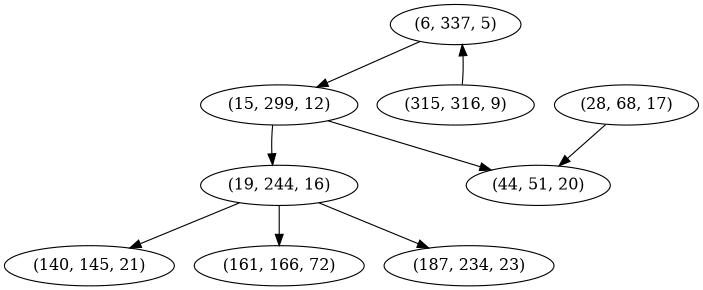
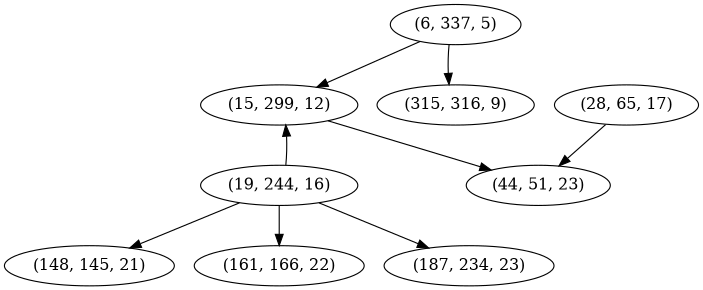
(463, 70) -> (448, 59)
(626, 105) -> (626, 105)
(272, 139) -> (287, 151)
(538, 185) -> (538, 185)
(89, 266) -> (89, 266)
(279, 266) -> (279, 266)
